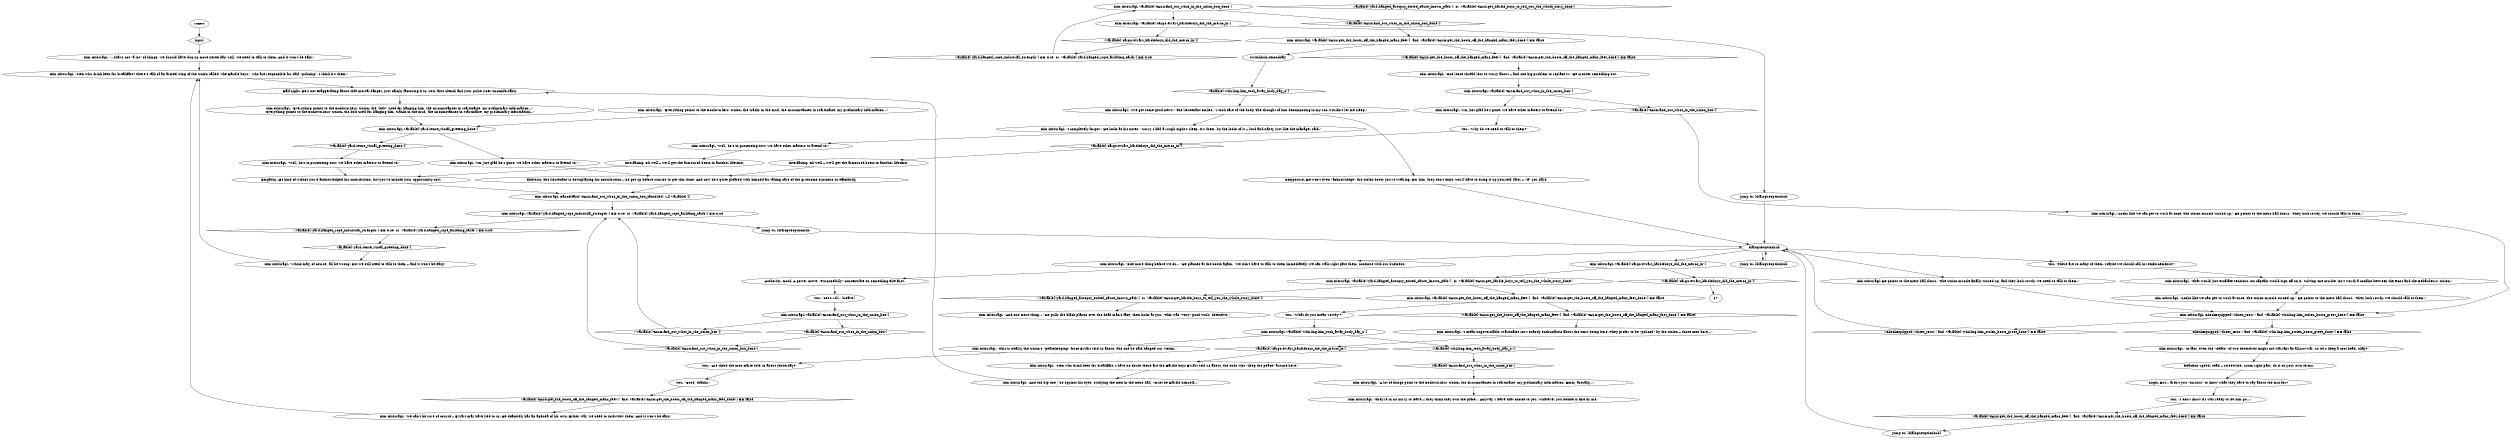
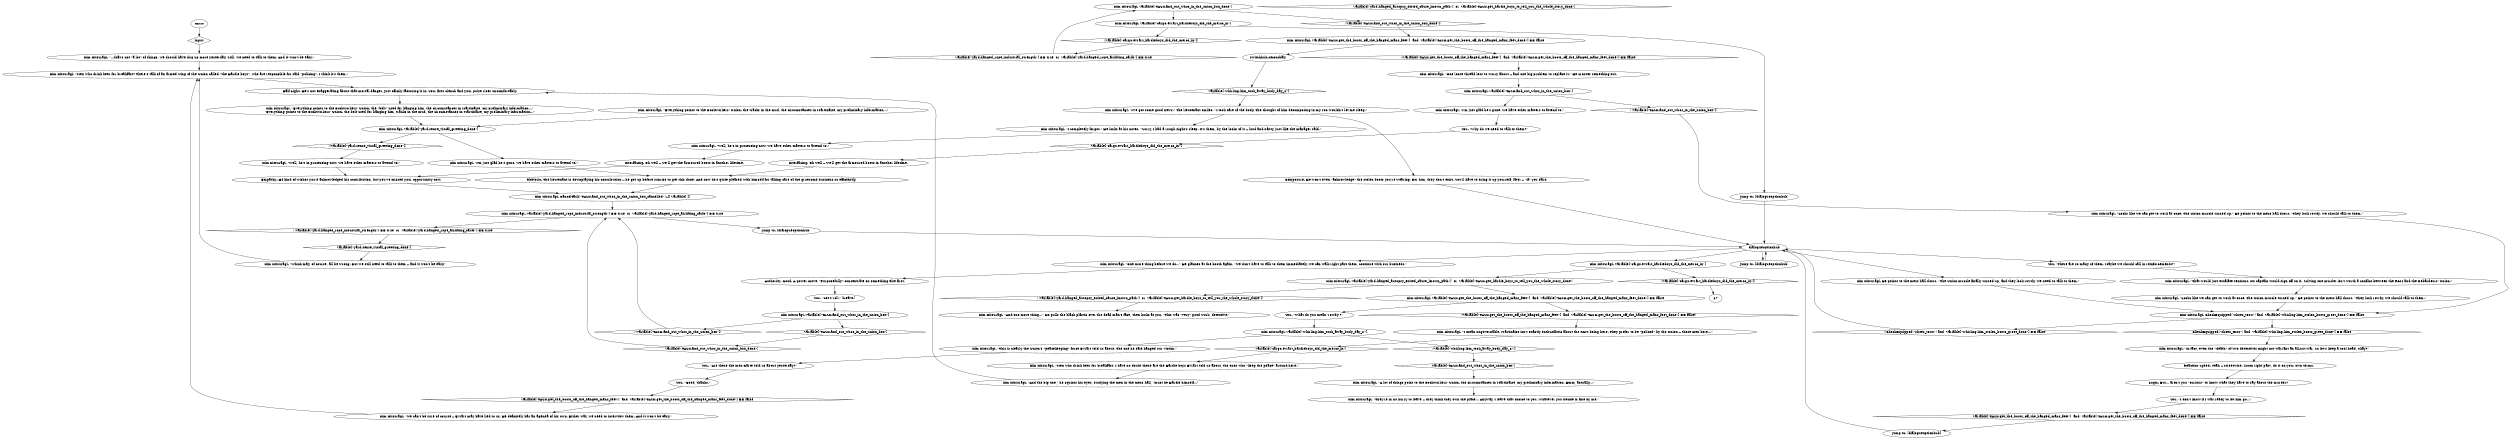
(199, 24) -> (199, 24)
